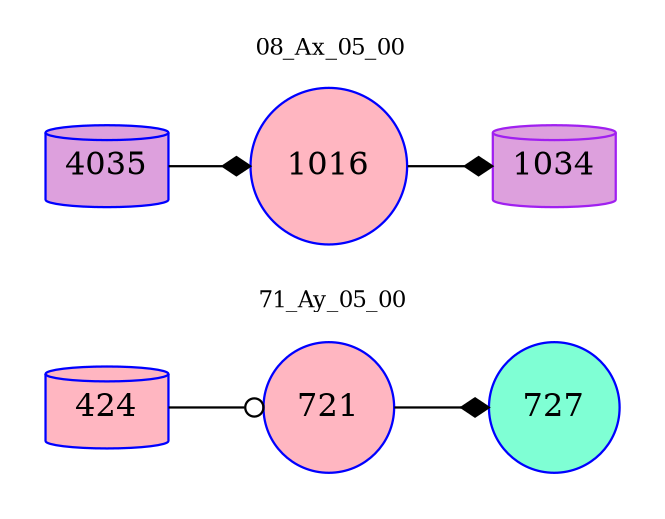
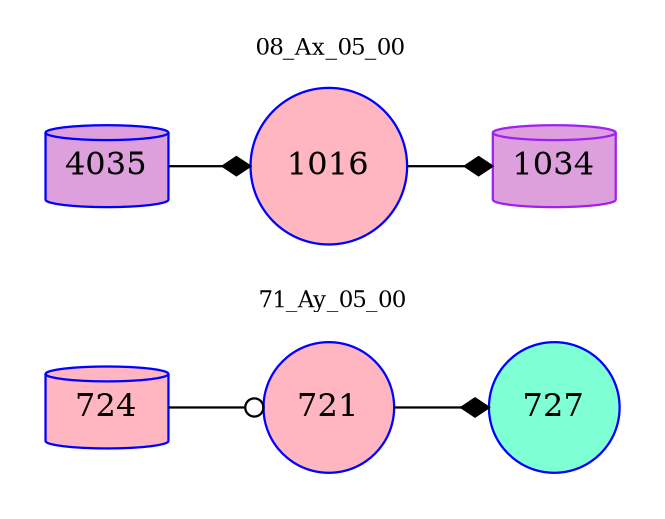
(107, 407) -> (107, 407)
